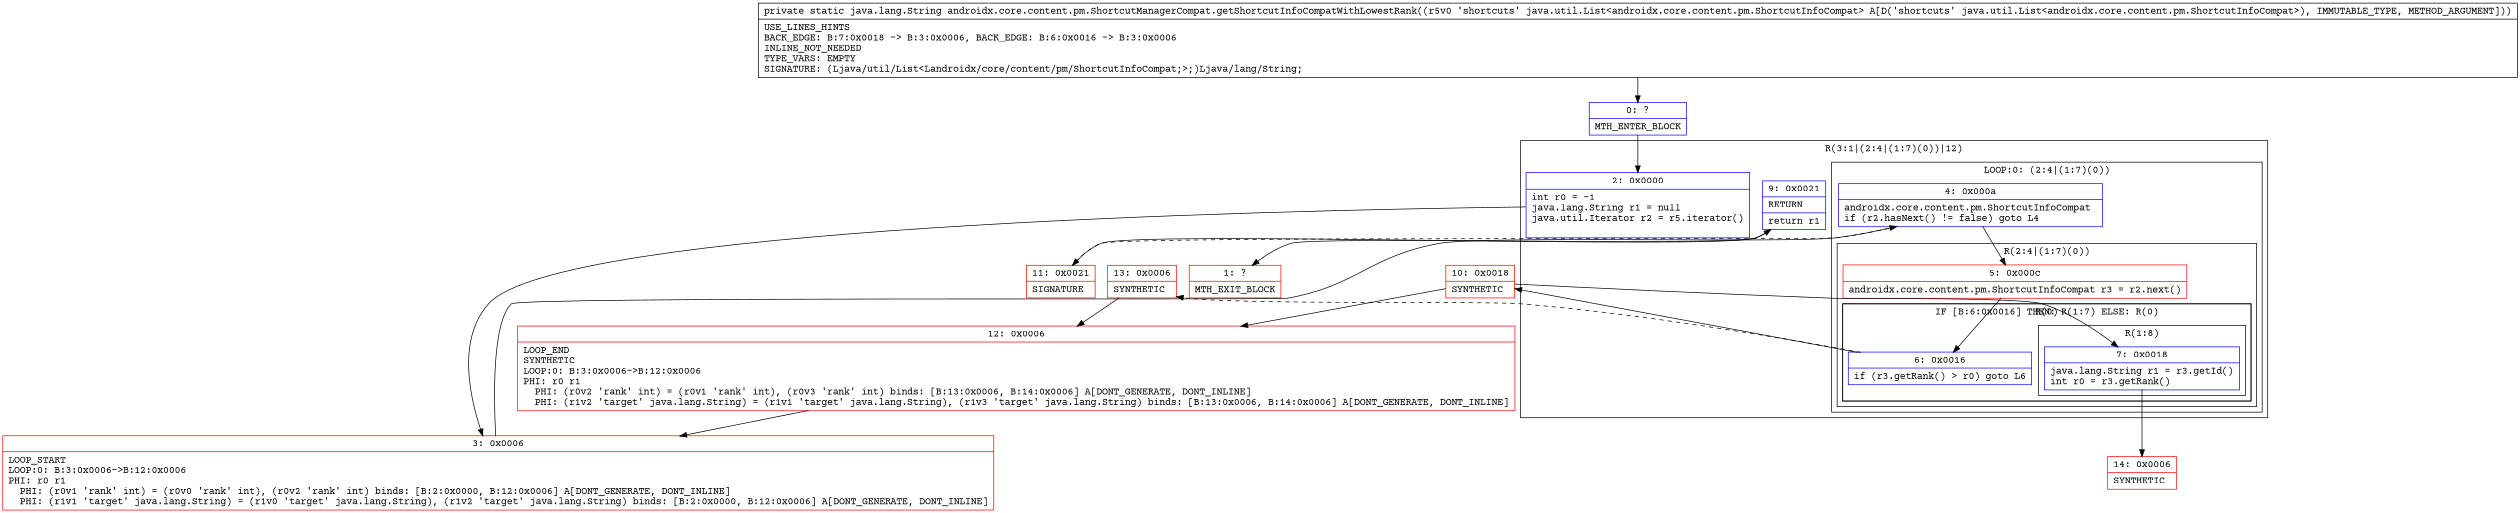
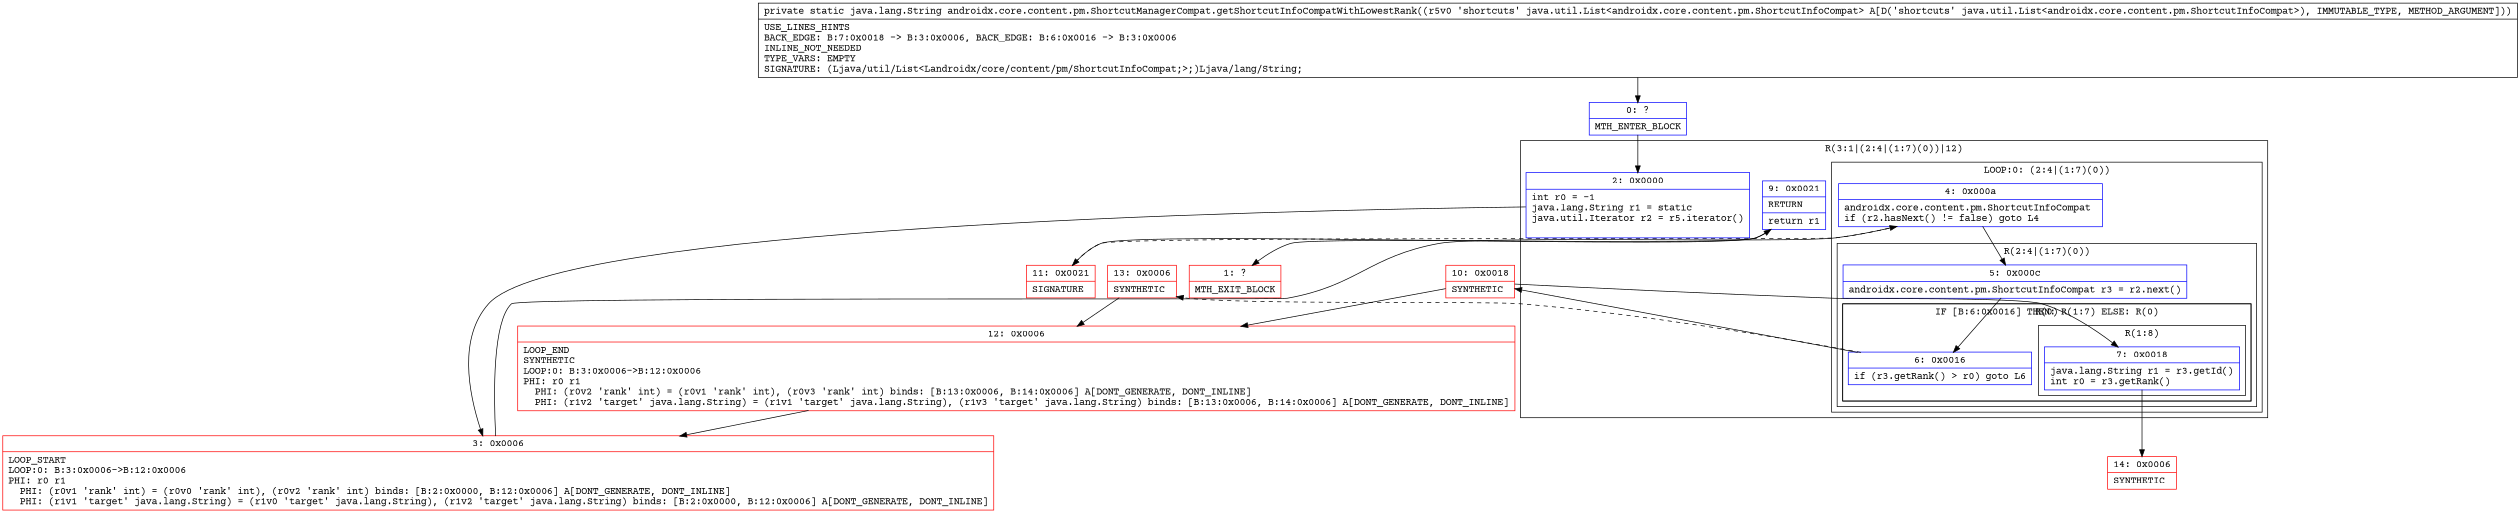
(1606, 208) -> (1612, 208)
(2015, 282) -> (2015, 282)
